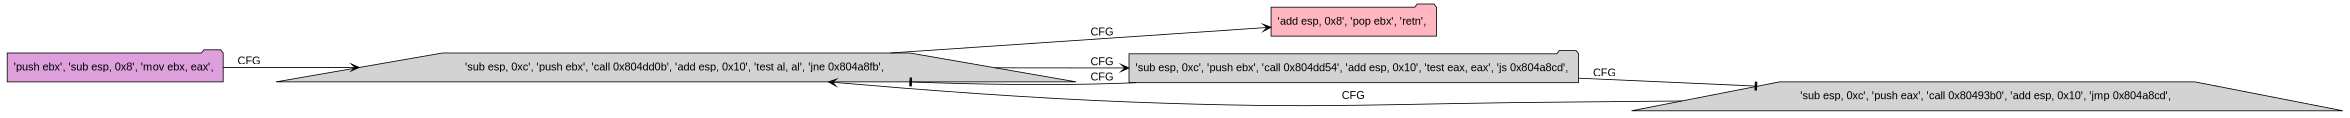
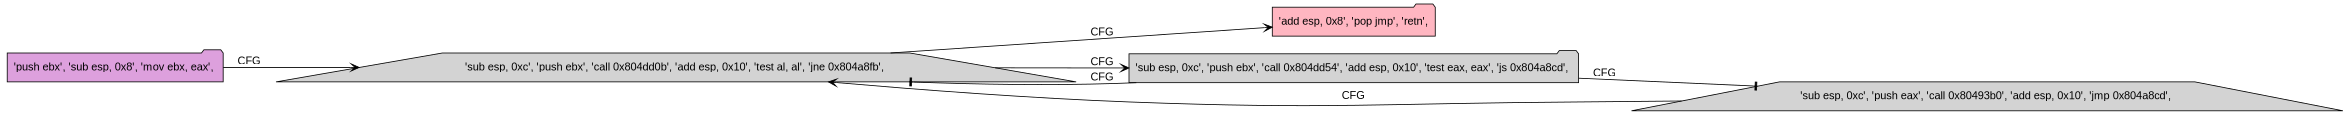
(1354, 22) -> (1354, 22)
